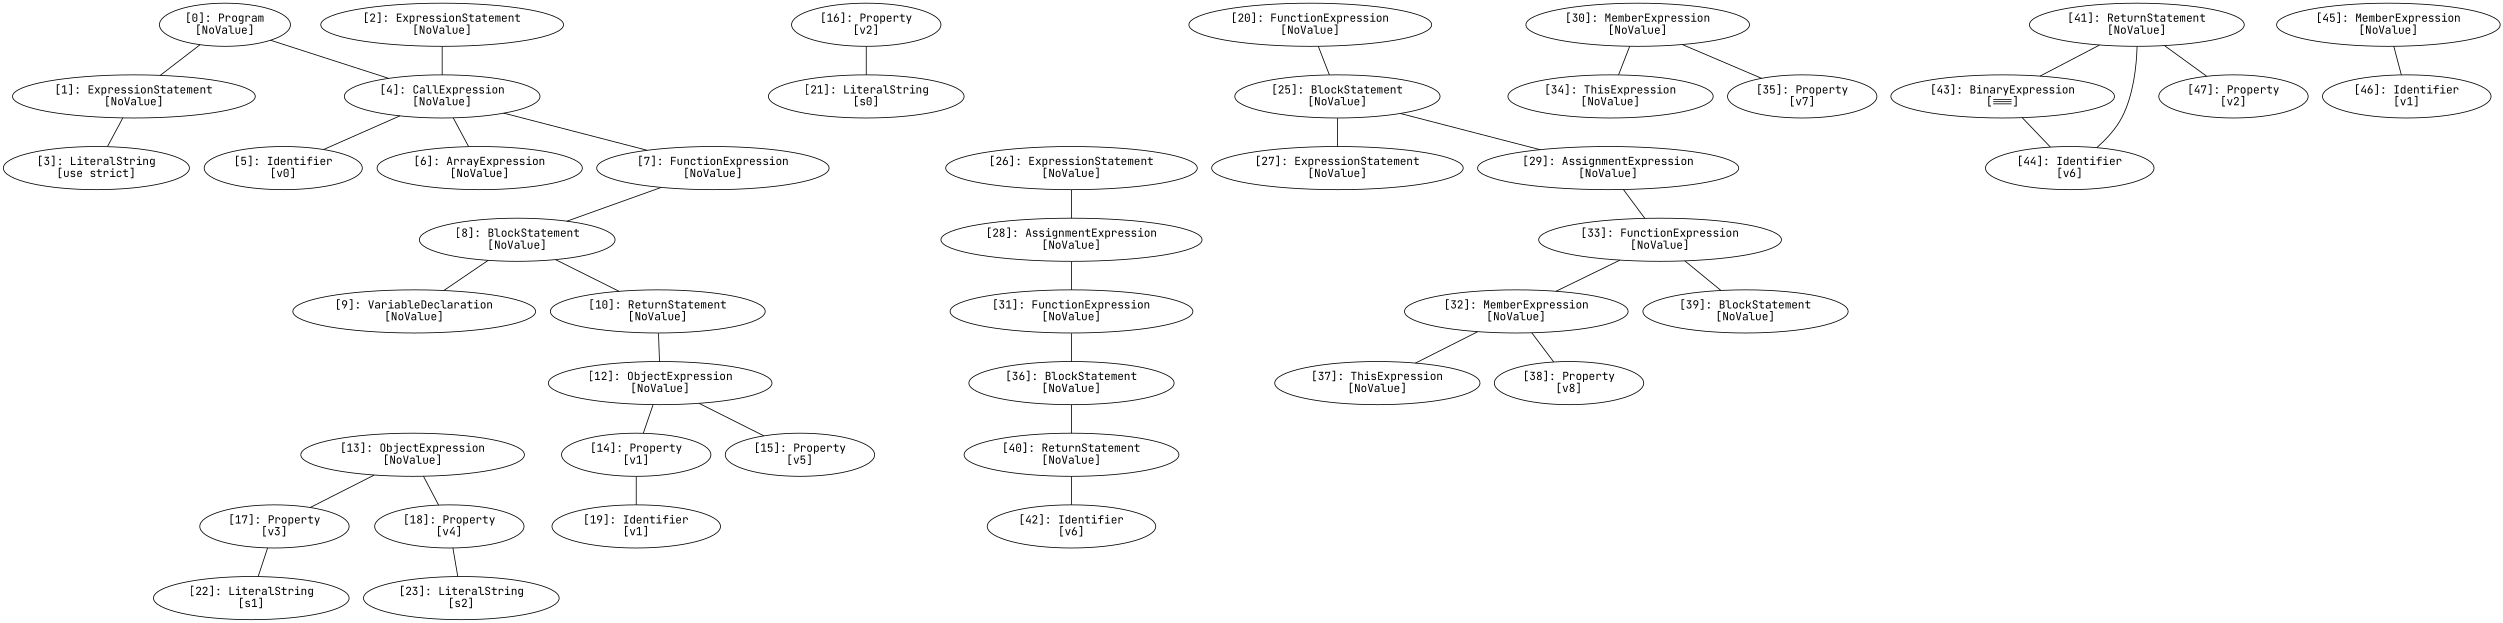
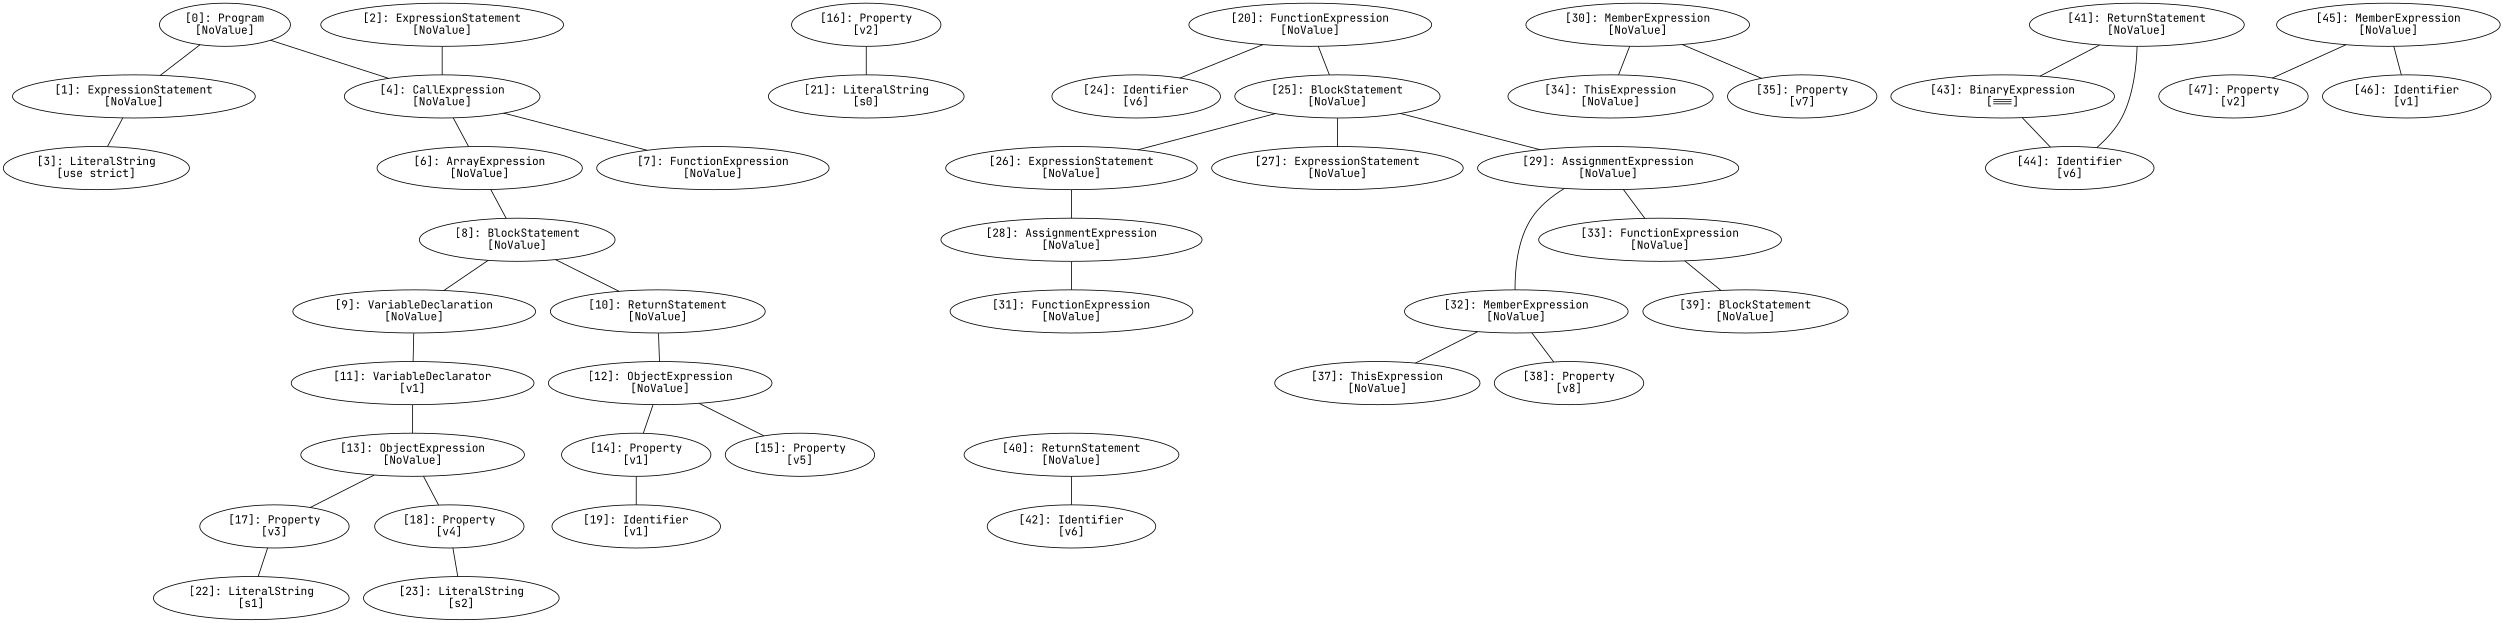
(2186, 61) -> (2309, 61)
none -> (1136, 96)
none -> (1207, 132)
(283, 168) -> none
(614, 204) -> (498, 204)
(1588, 276) -> (1525, 231)
none -> (413, 383)
(1071, 383) -> none
